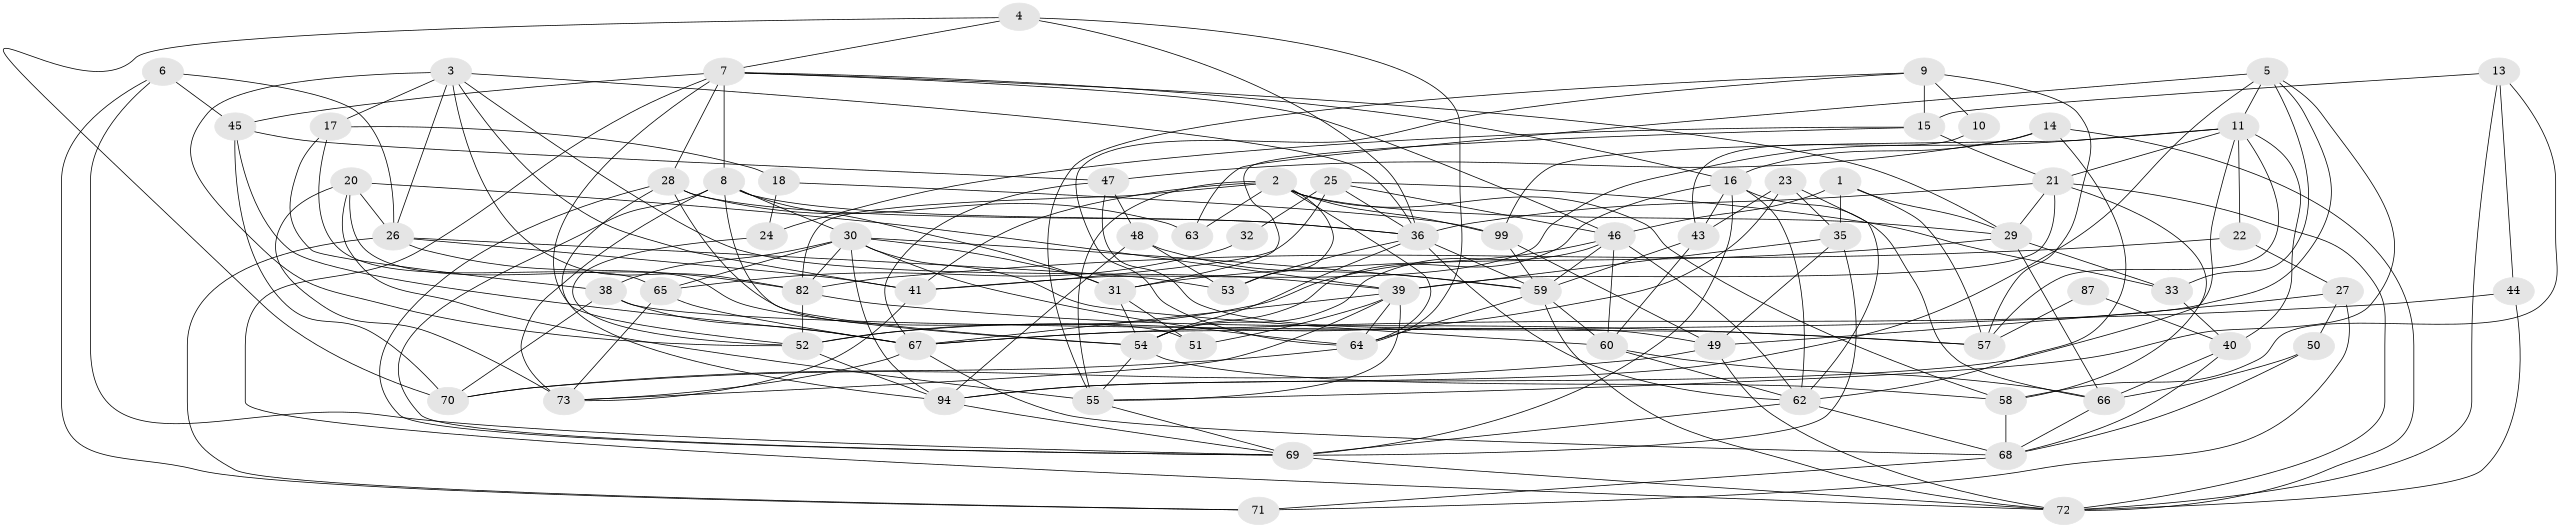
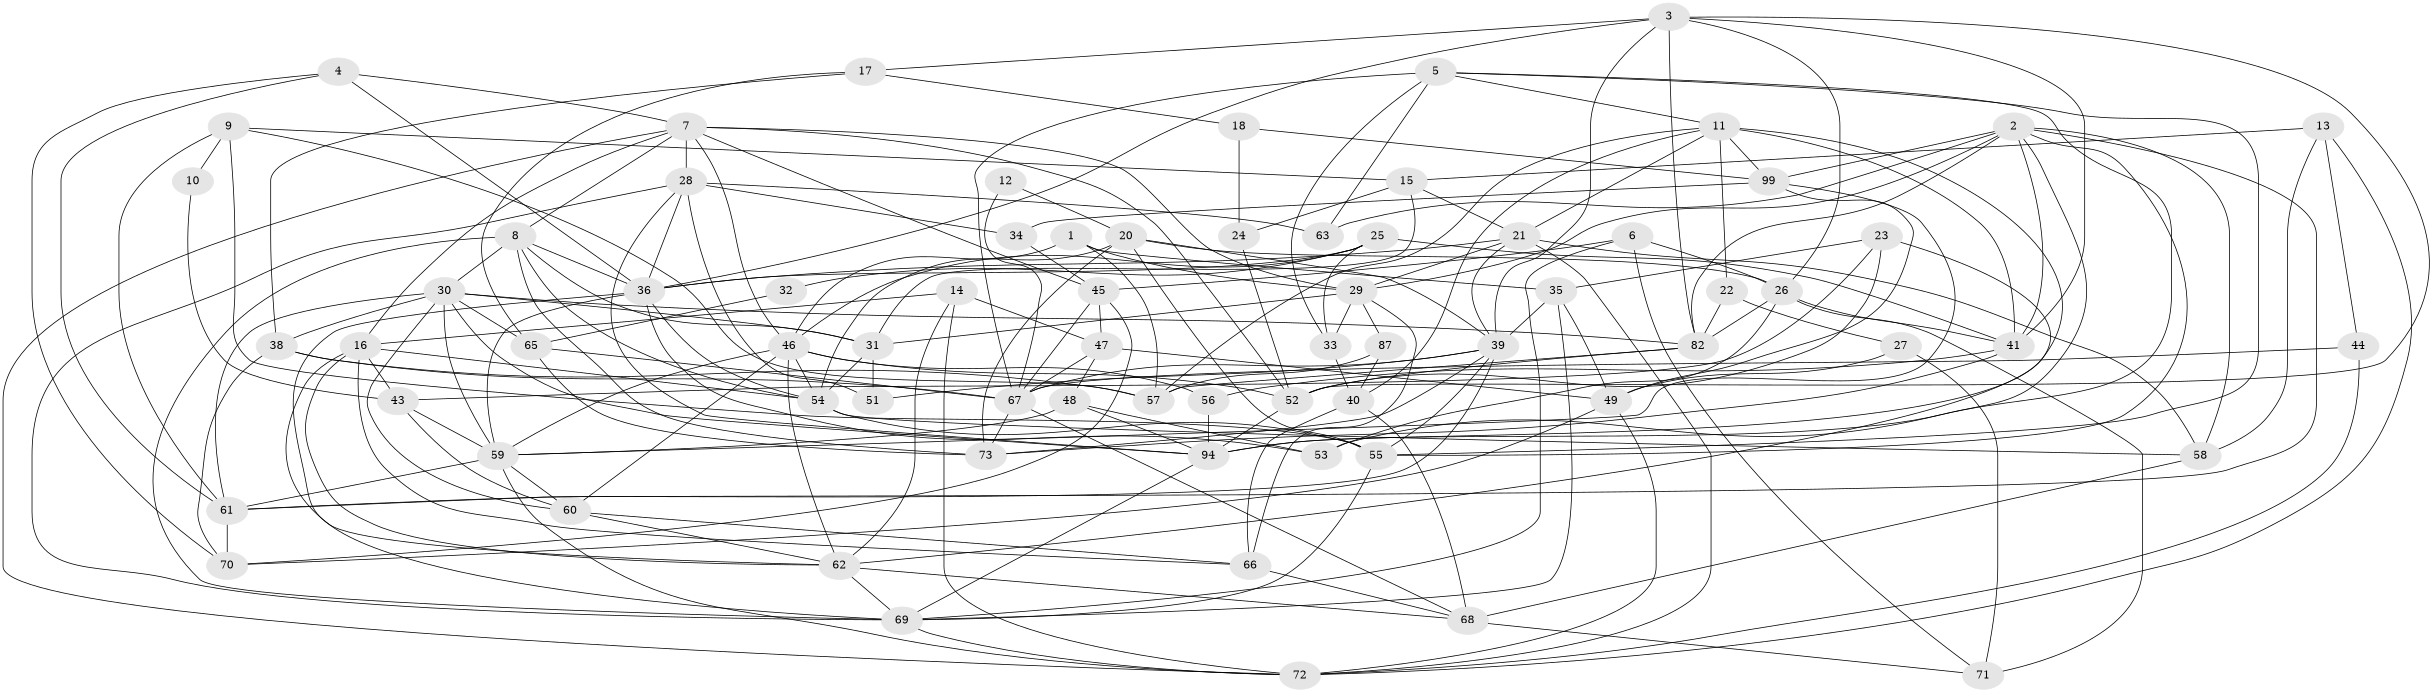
none -> (1006, 181)
none -> (1016, 236)
none -> (1371, 319)
(1357, 346) -> (227, 511)
(2314, 346) -> none
none -> (1209, 401)
